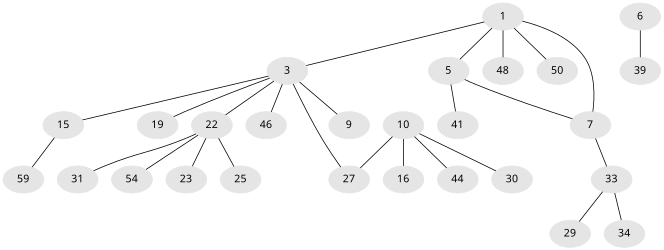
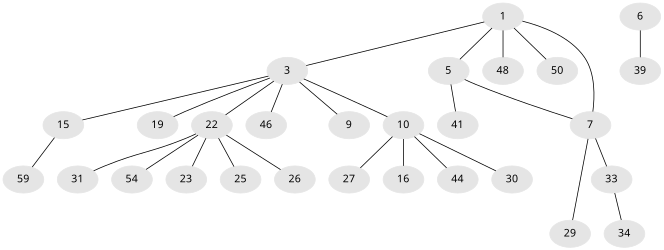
(315, 127) -> (346, 98)
none -> (295, 179)
(591, 207) -> (580, 179)
